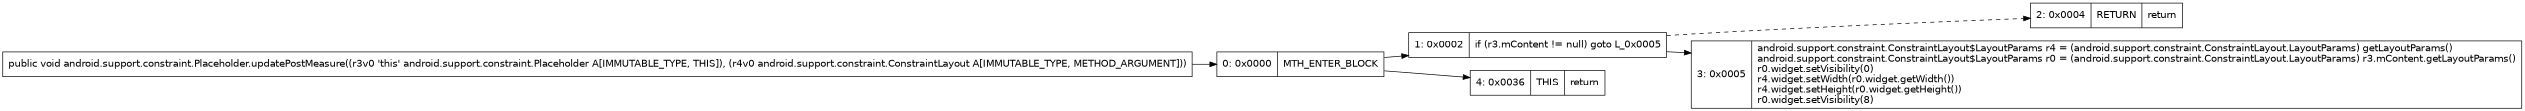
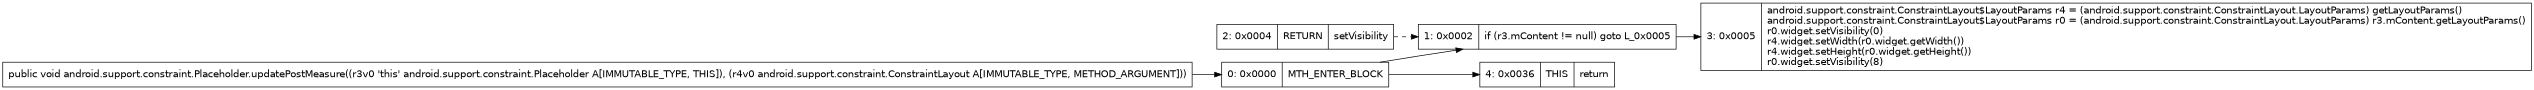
(2162, 15) -> (1361, 36)
(1845, 26) -> (1403, 37)
